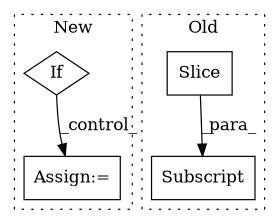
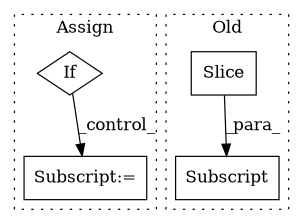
(73, 28) -> (85, 28)
(72, 178) -> (85, 178)
